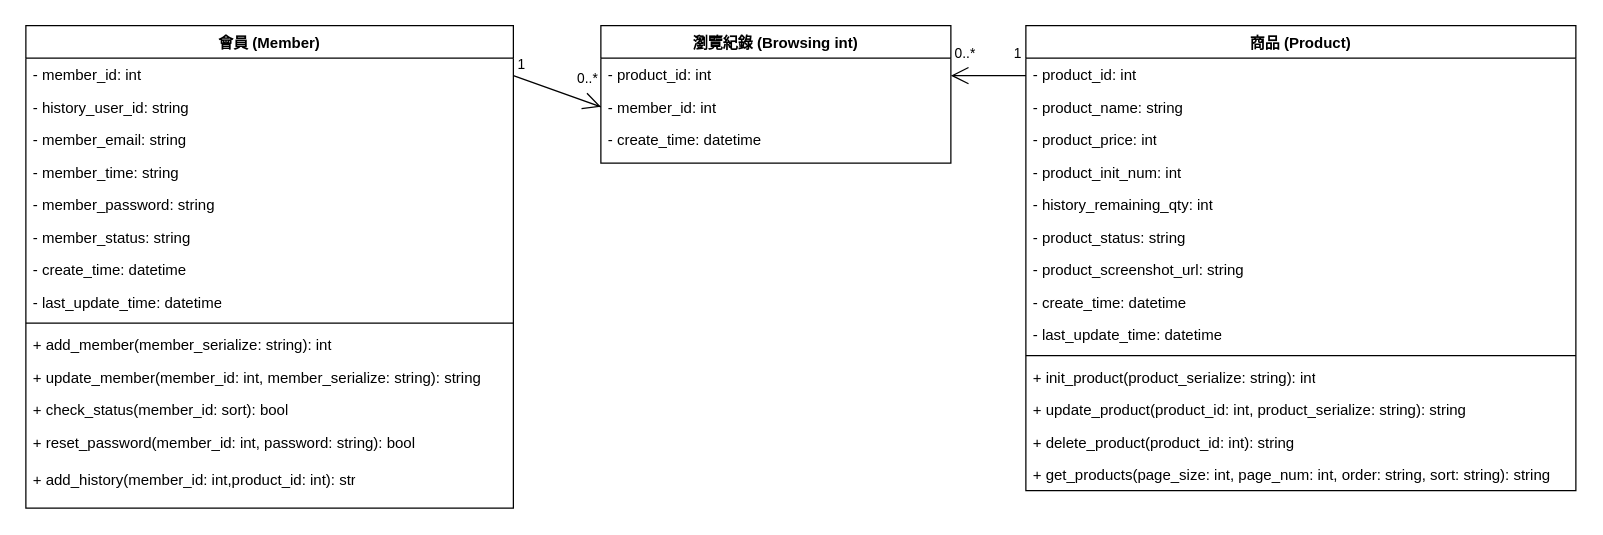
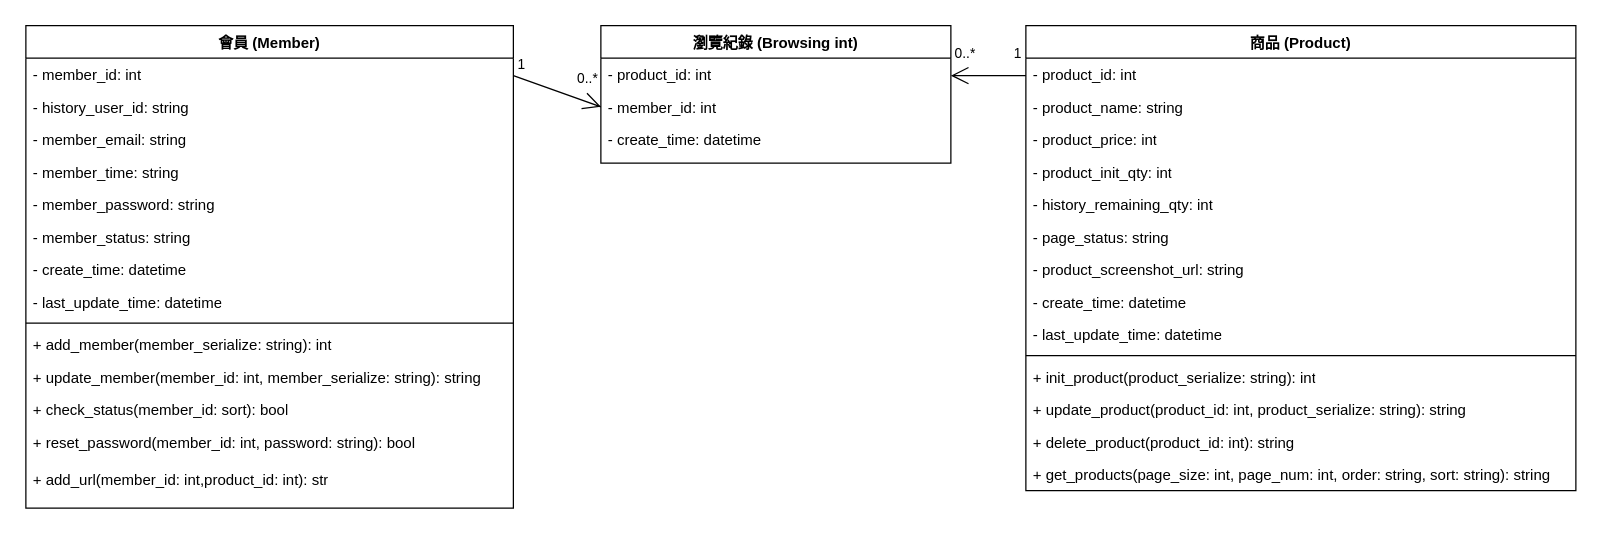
(1118, 173) -> (1118, 173)
(1126, 238) -> (1114, 238)
(218, 481) -> (201, 481)
